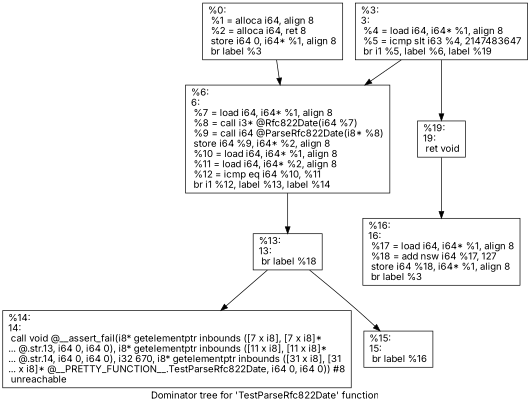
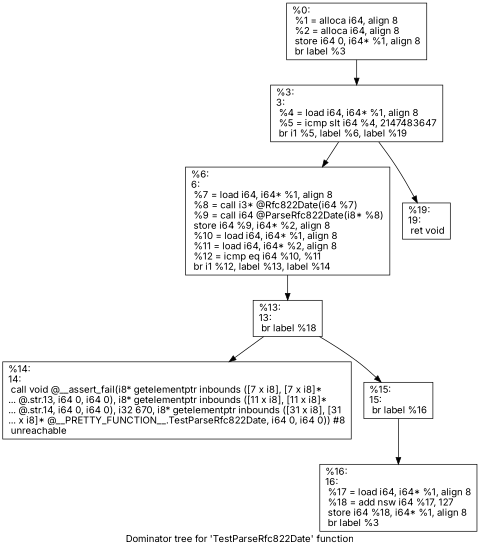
(258, 31) -> (346, 31)
(441, 41) -> (357, 123)
(278, 69) -> (357, 69)
(441, 184) -> (398, 438)
